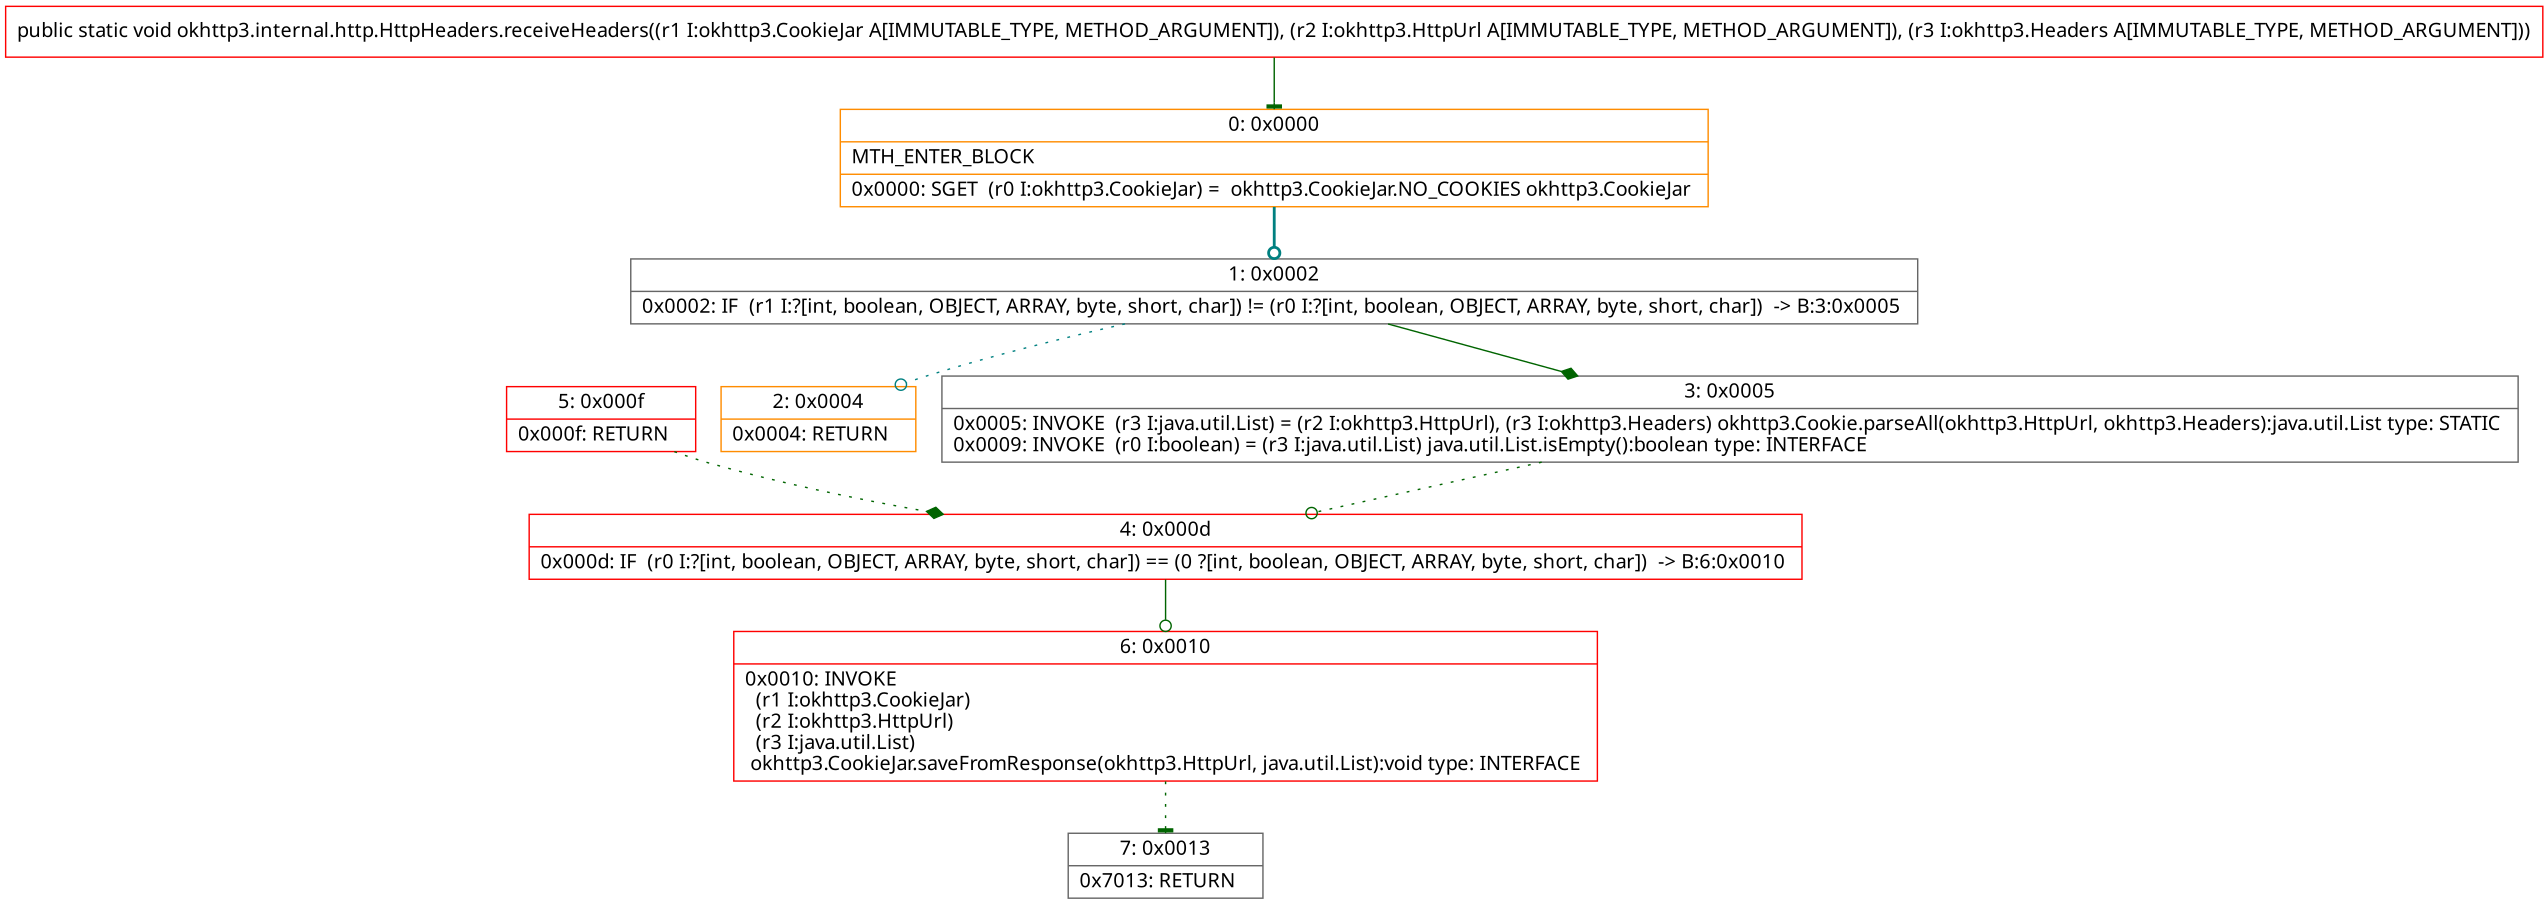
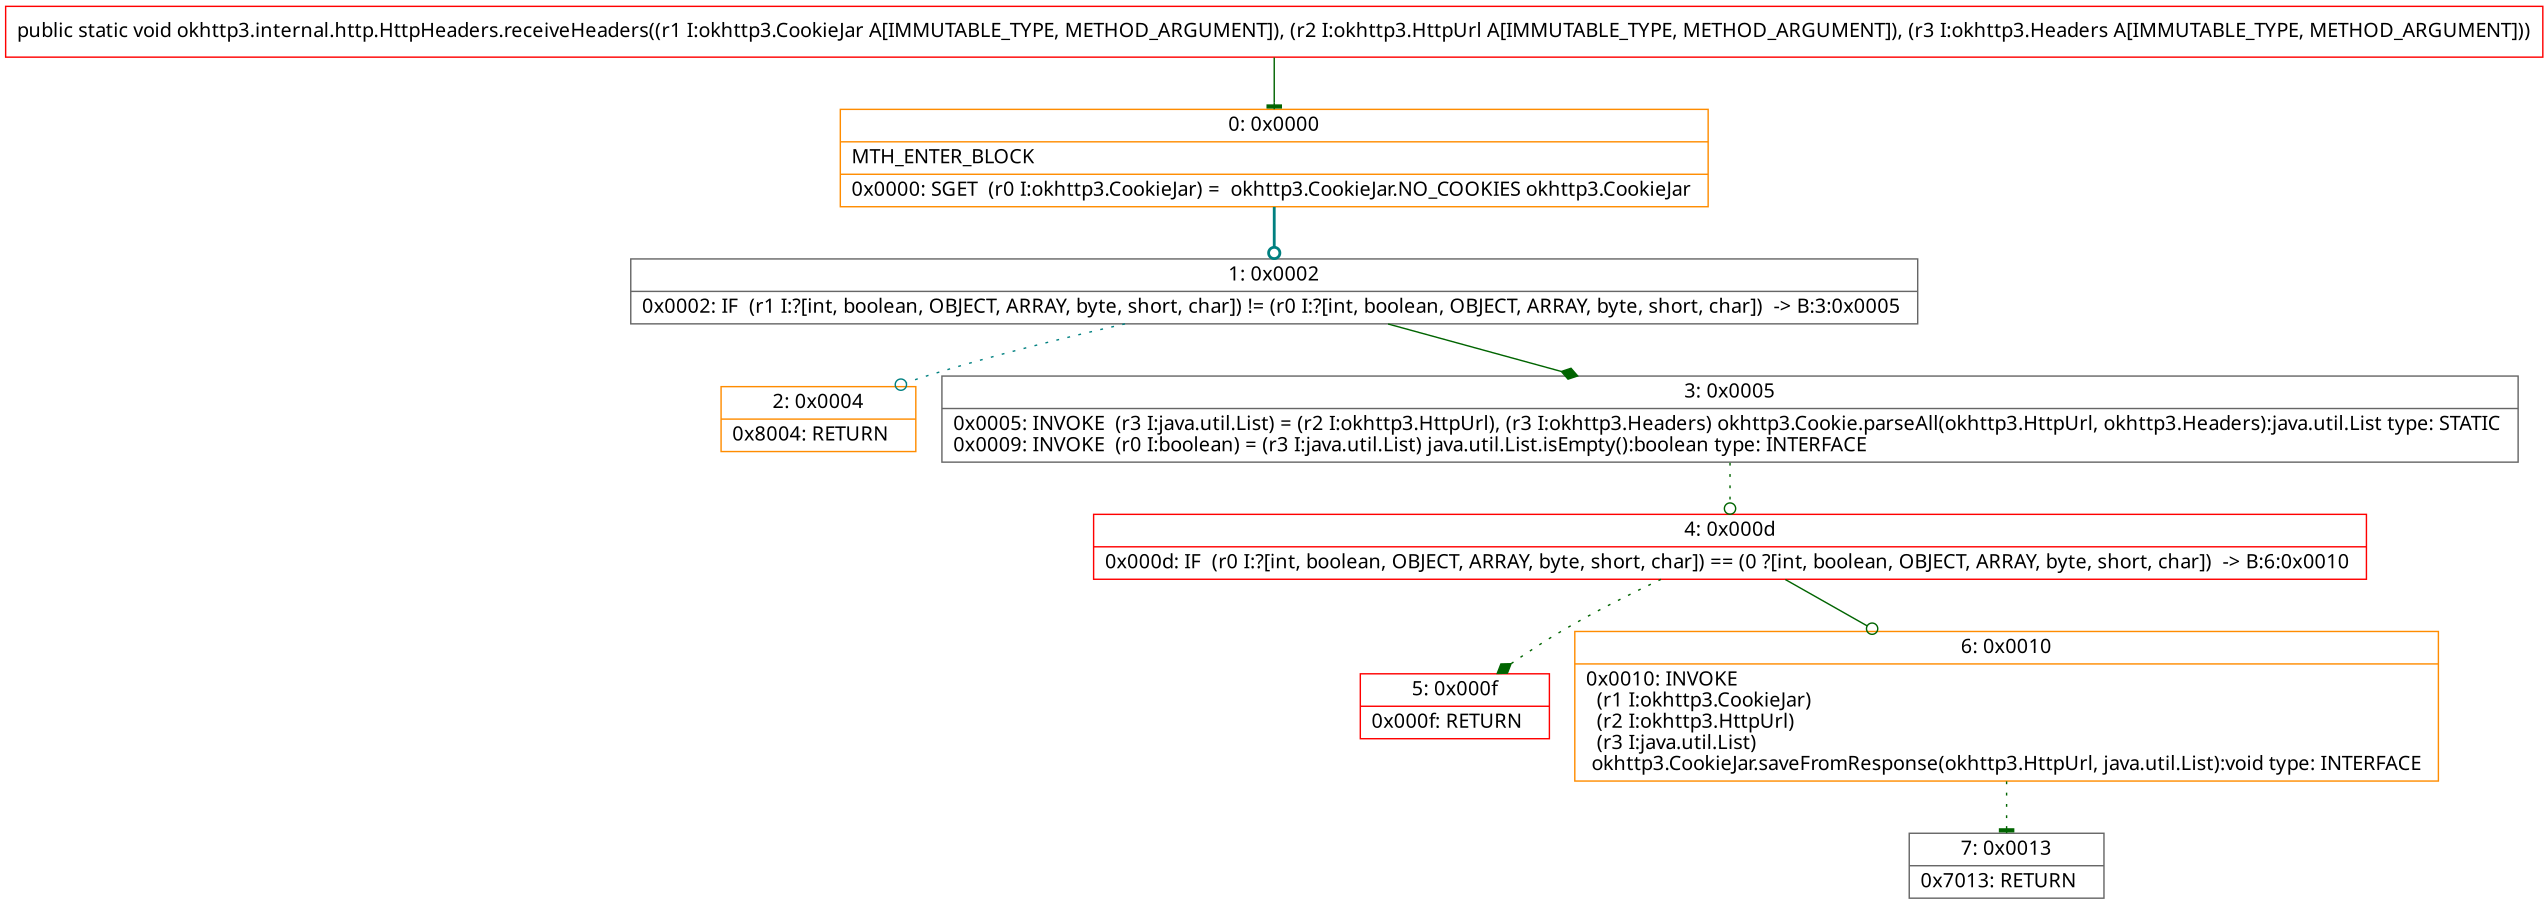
(818, 435) -> (818, 435)
(799, 486) -> (1584, 618)
(1166, 706) -> (2007, 706)
